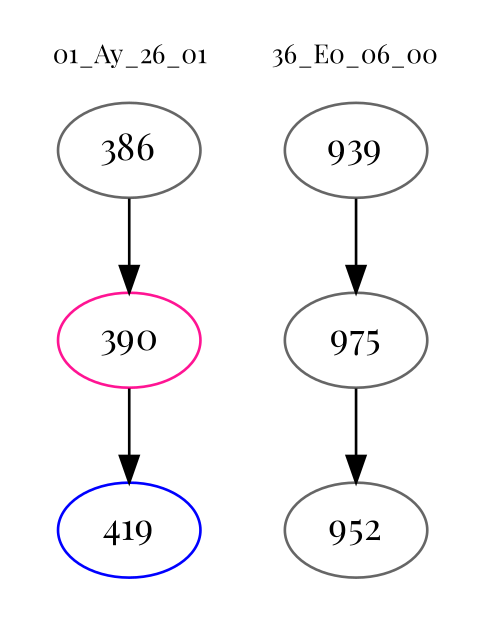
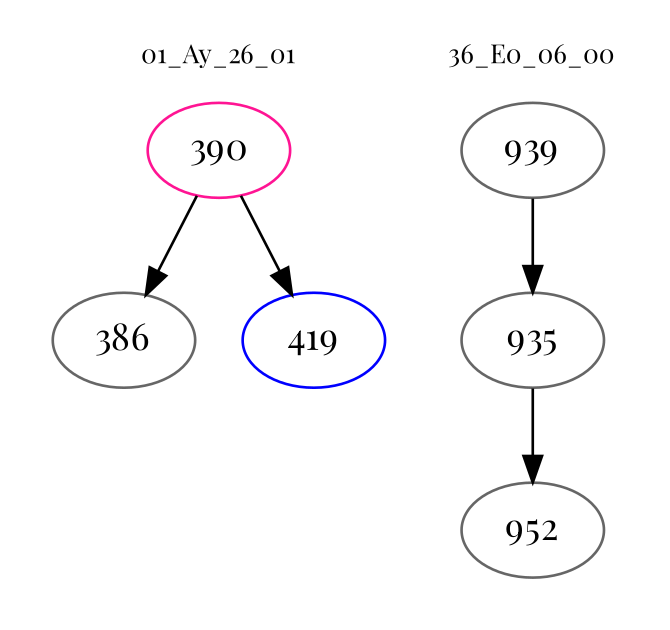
(129, 232) -> (178, 233)
(356, 340) -> (533, 340)
